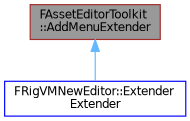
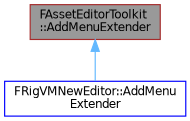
(95, 99) -> (95, 99)
